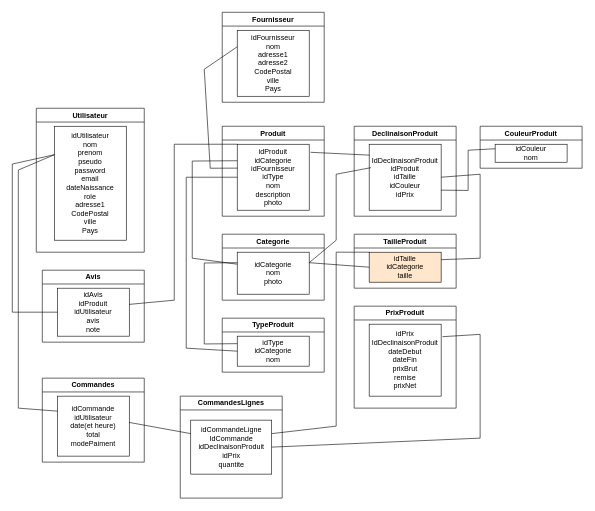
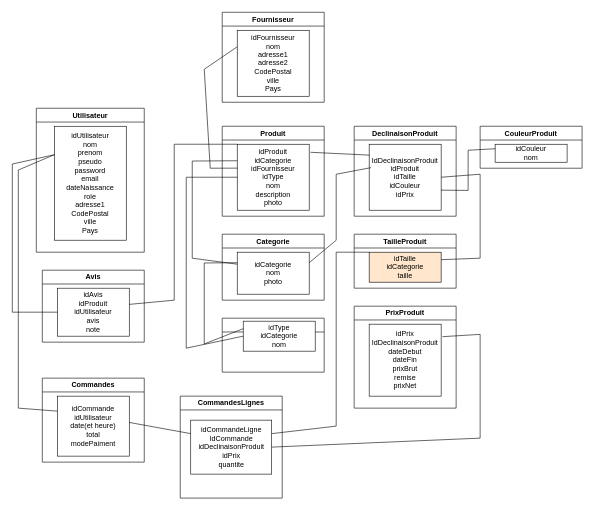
(339, 265) -> none
(273, 351) -> (279, 336)
